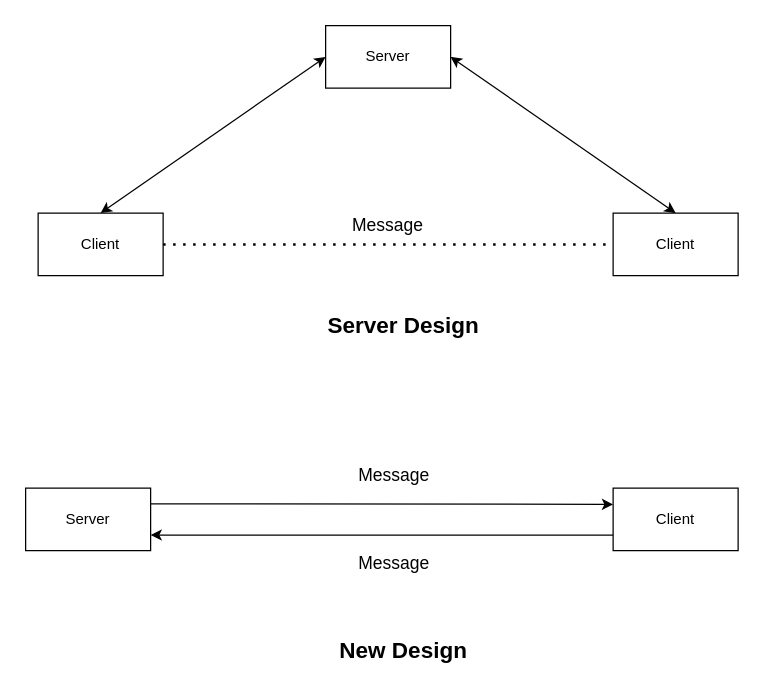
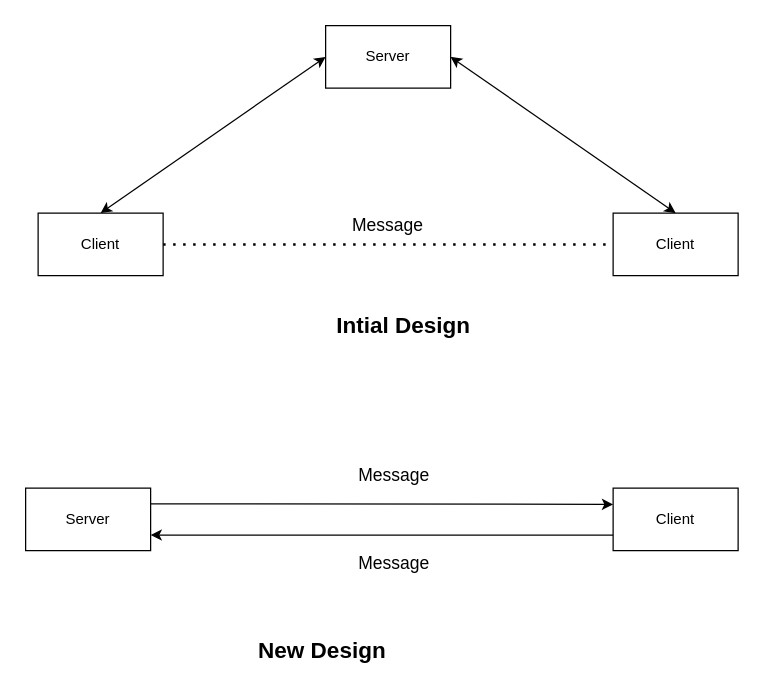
(404, 326) -> (404, 326)
(404, 651) -> (323, 651)
